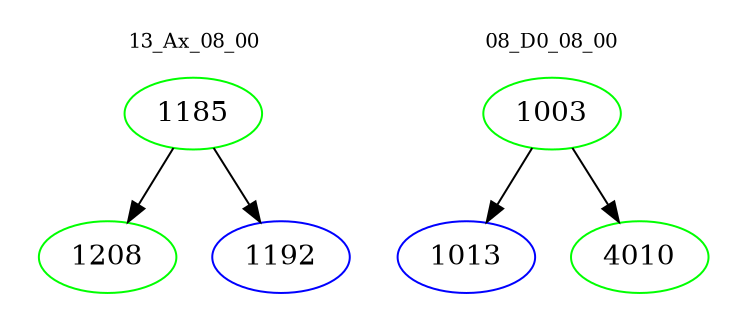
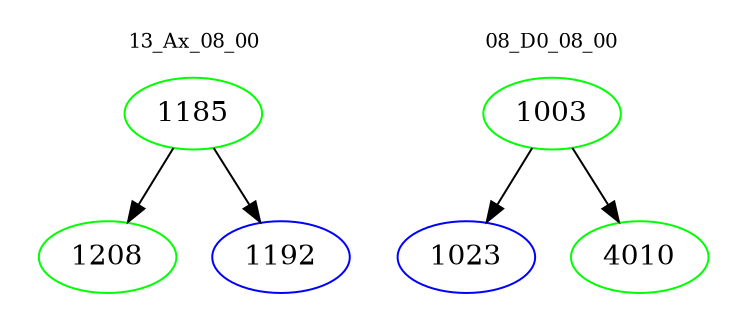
(466, 257) -> (466, 257)
